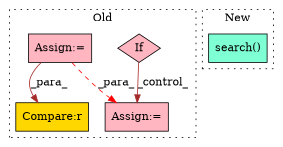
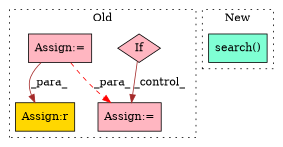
(52, 117) -> (45, 117)
